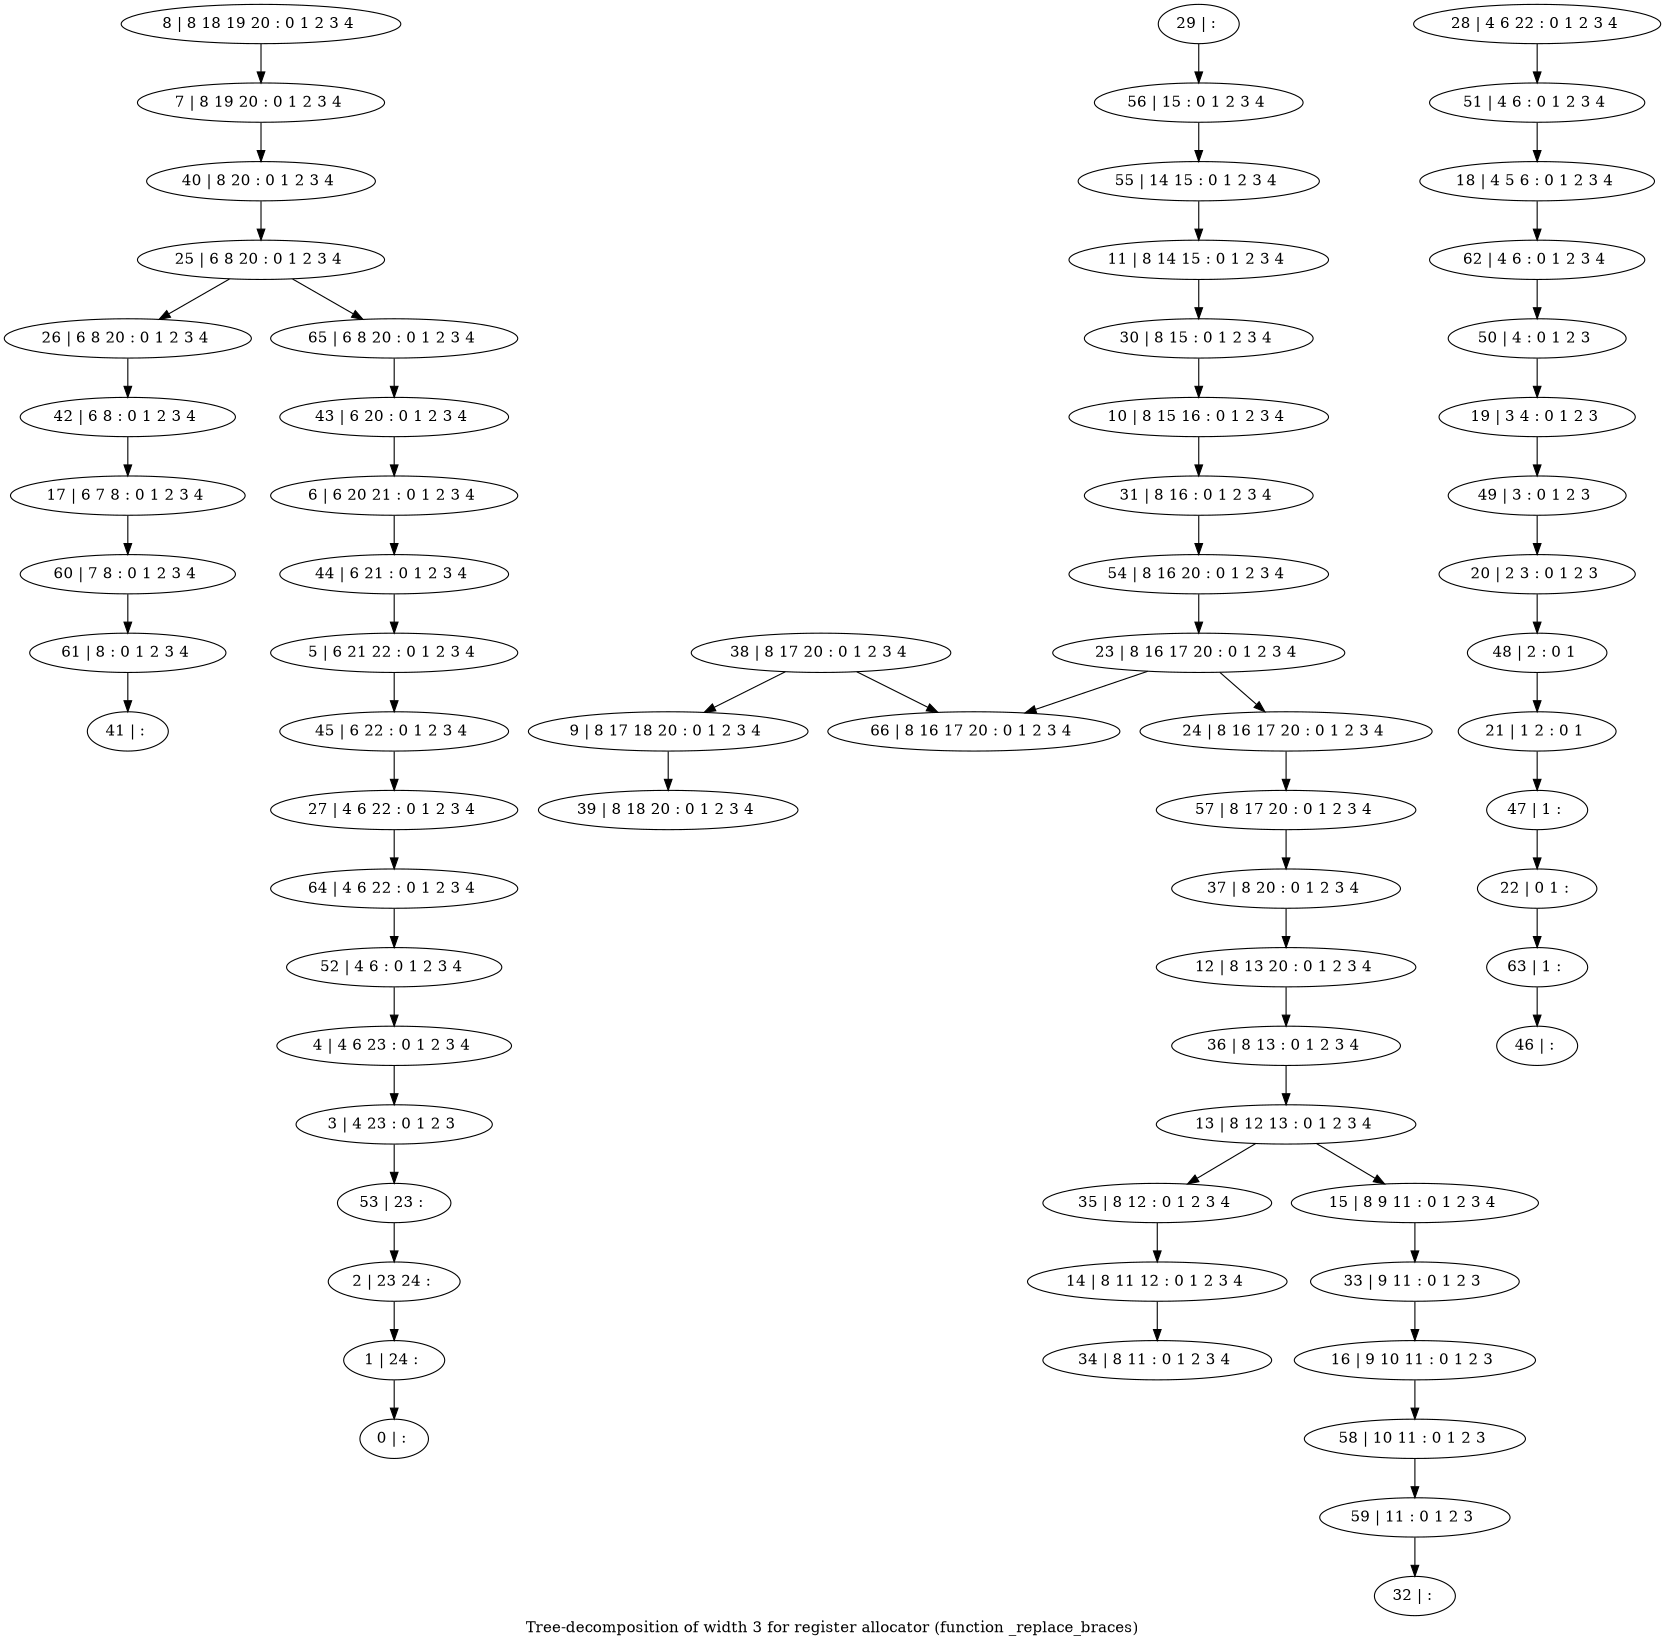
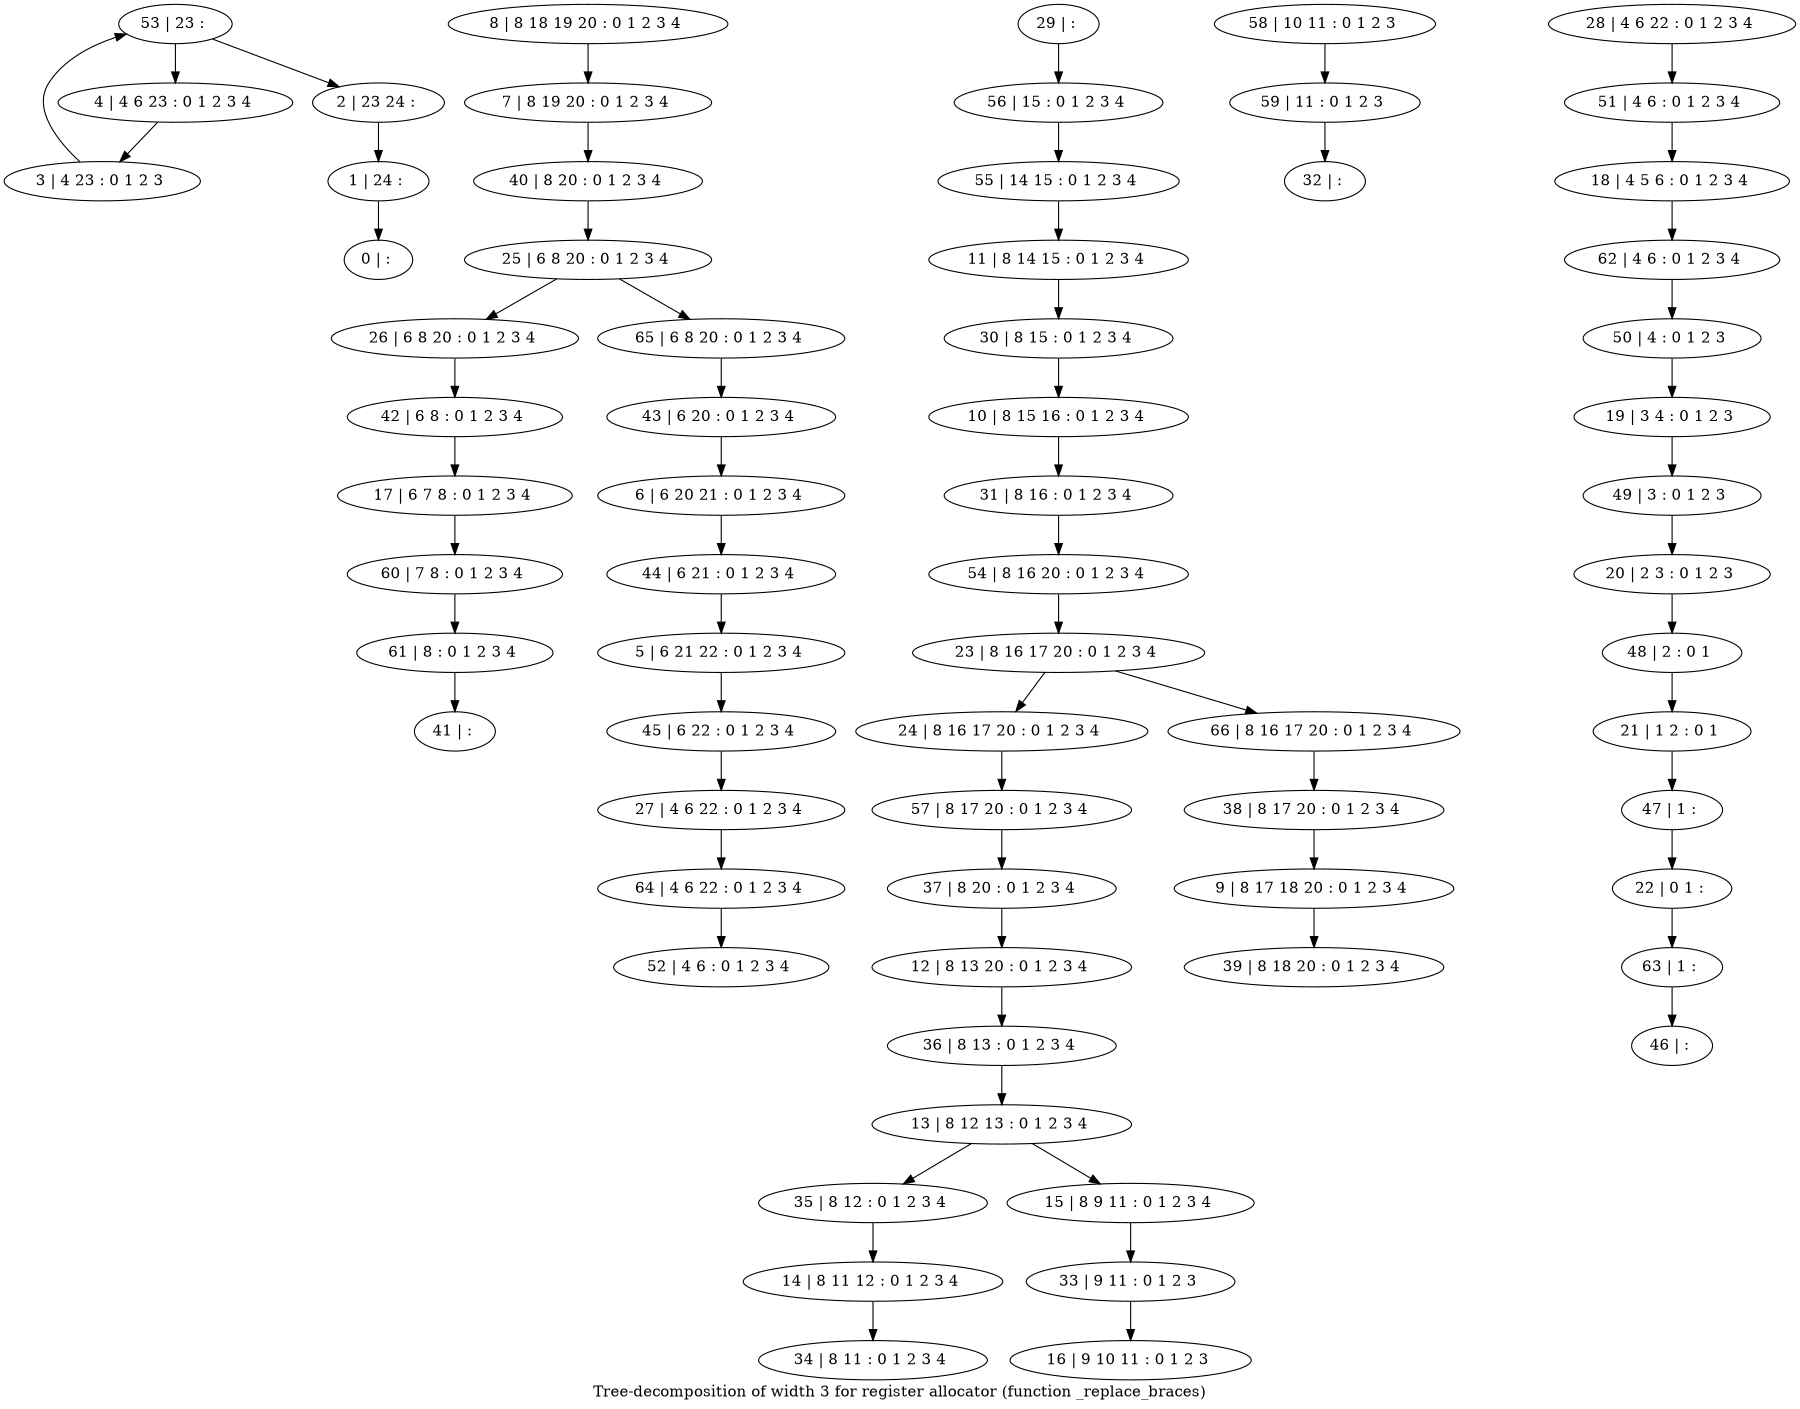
(892, 690) -> (1314, 765)
(394, 1001) -> (175, 58)
(1415, 1394) -> none
